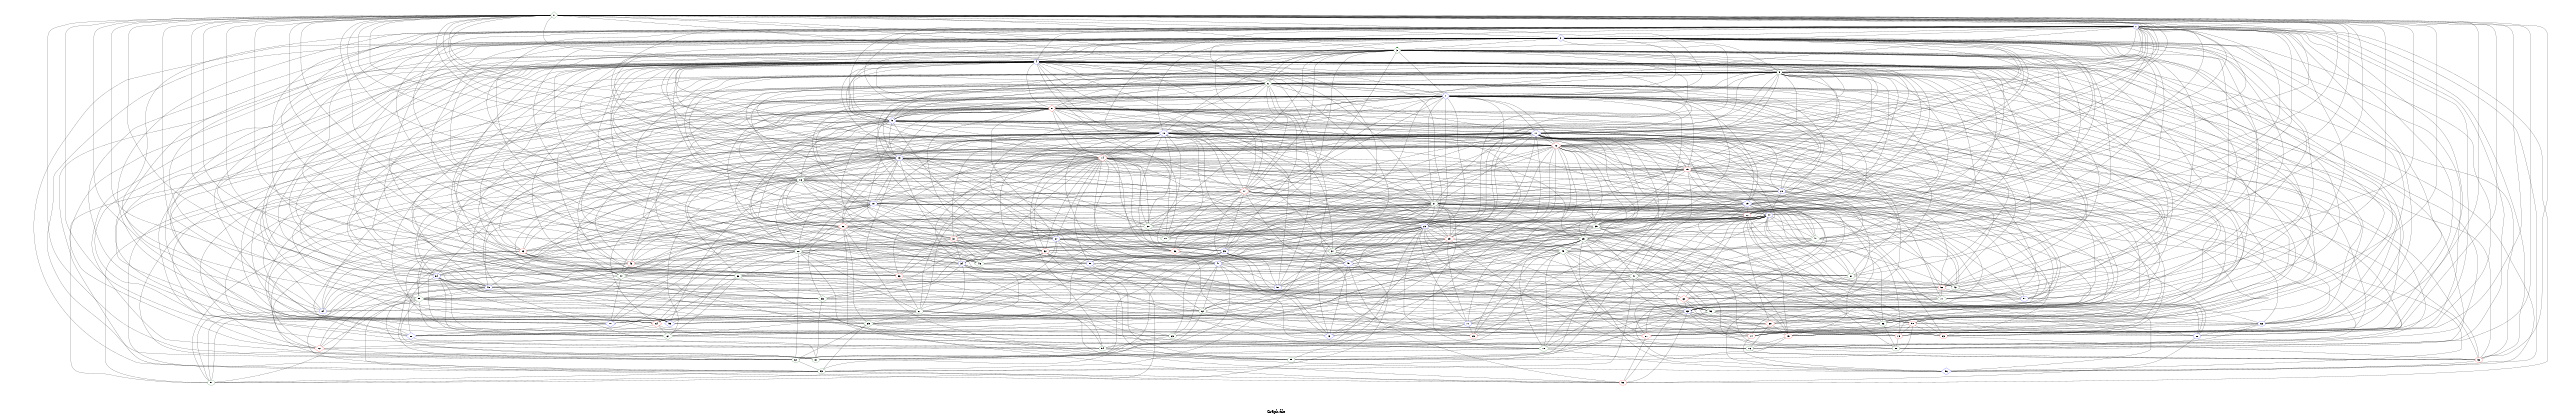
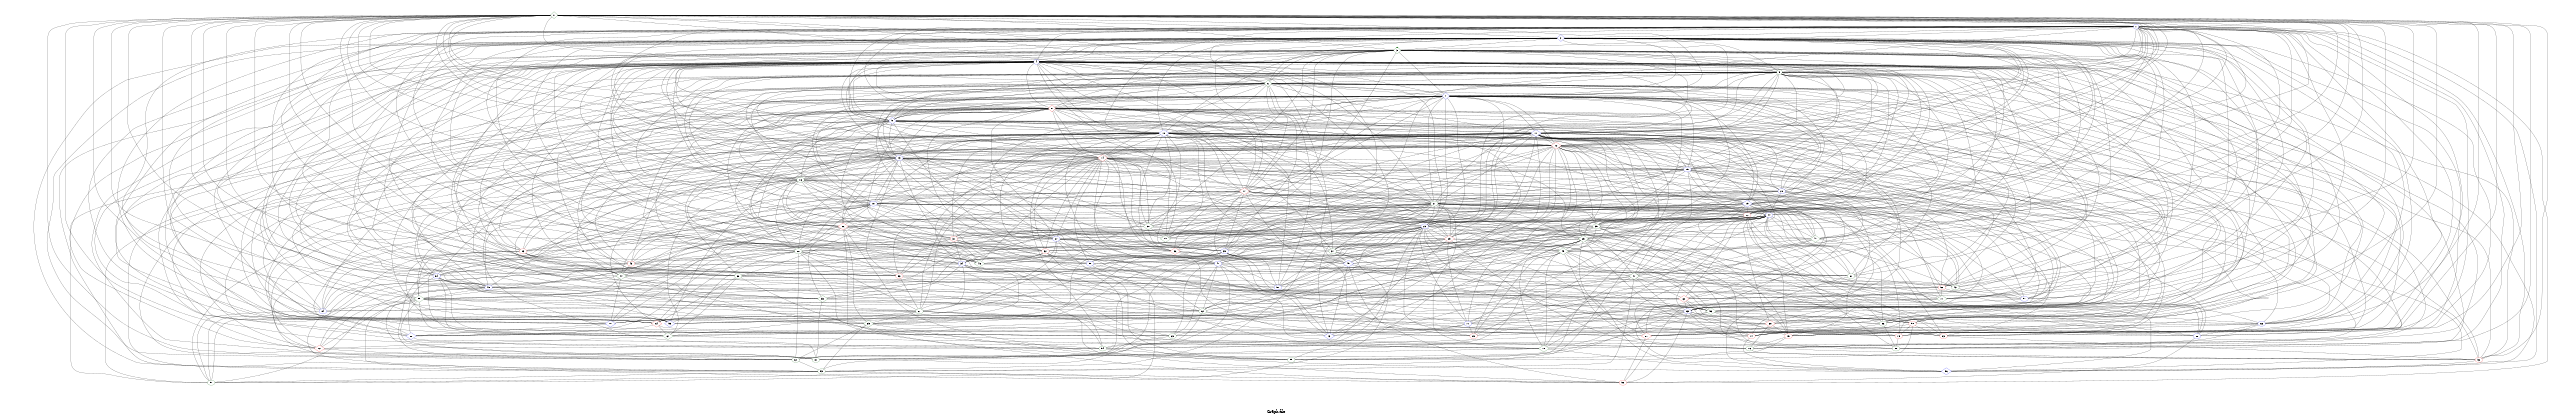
(2179, 66) -> none
(1687, 169) -> (1687, 169)
none -> (1586, 245)
(1089, 343) -> none
